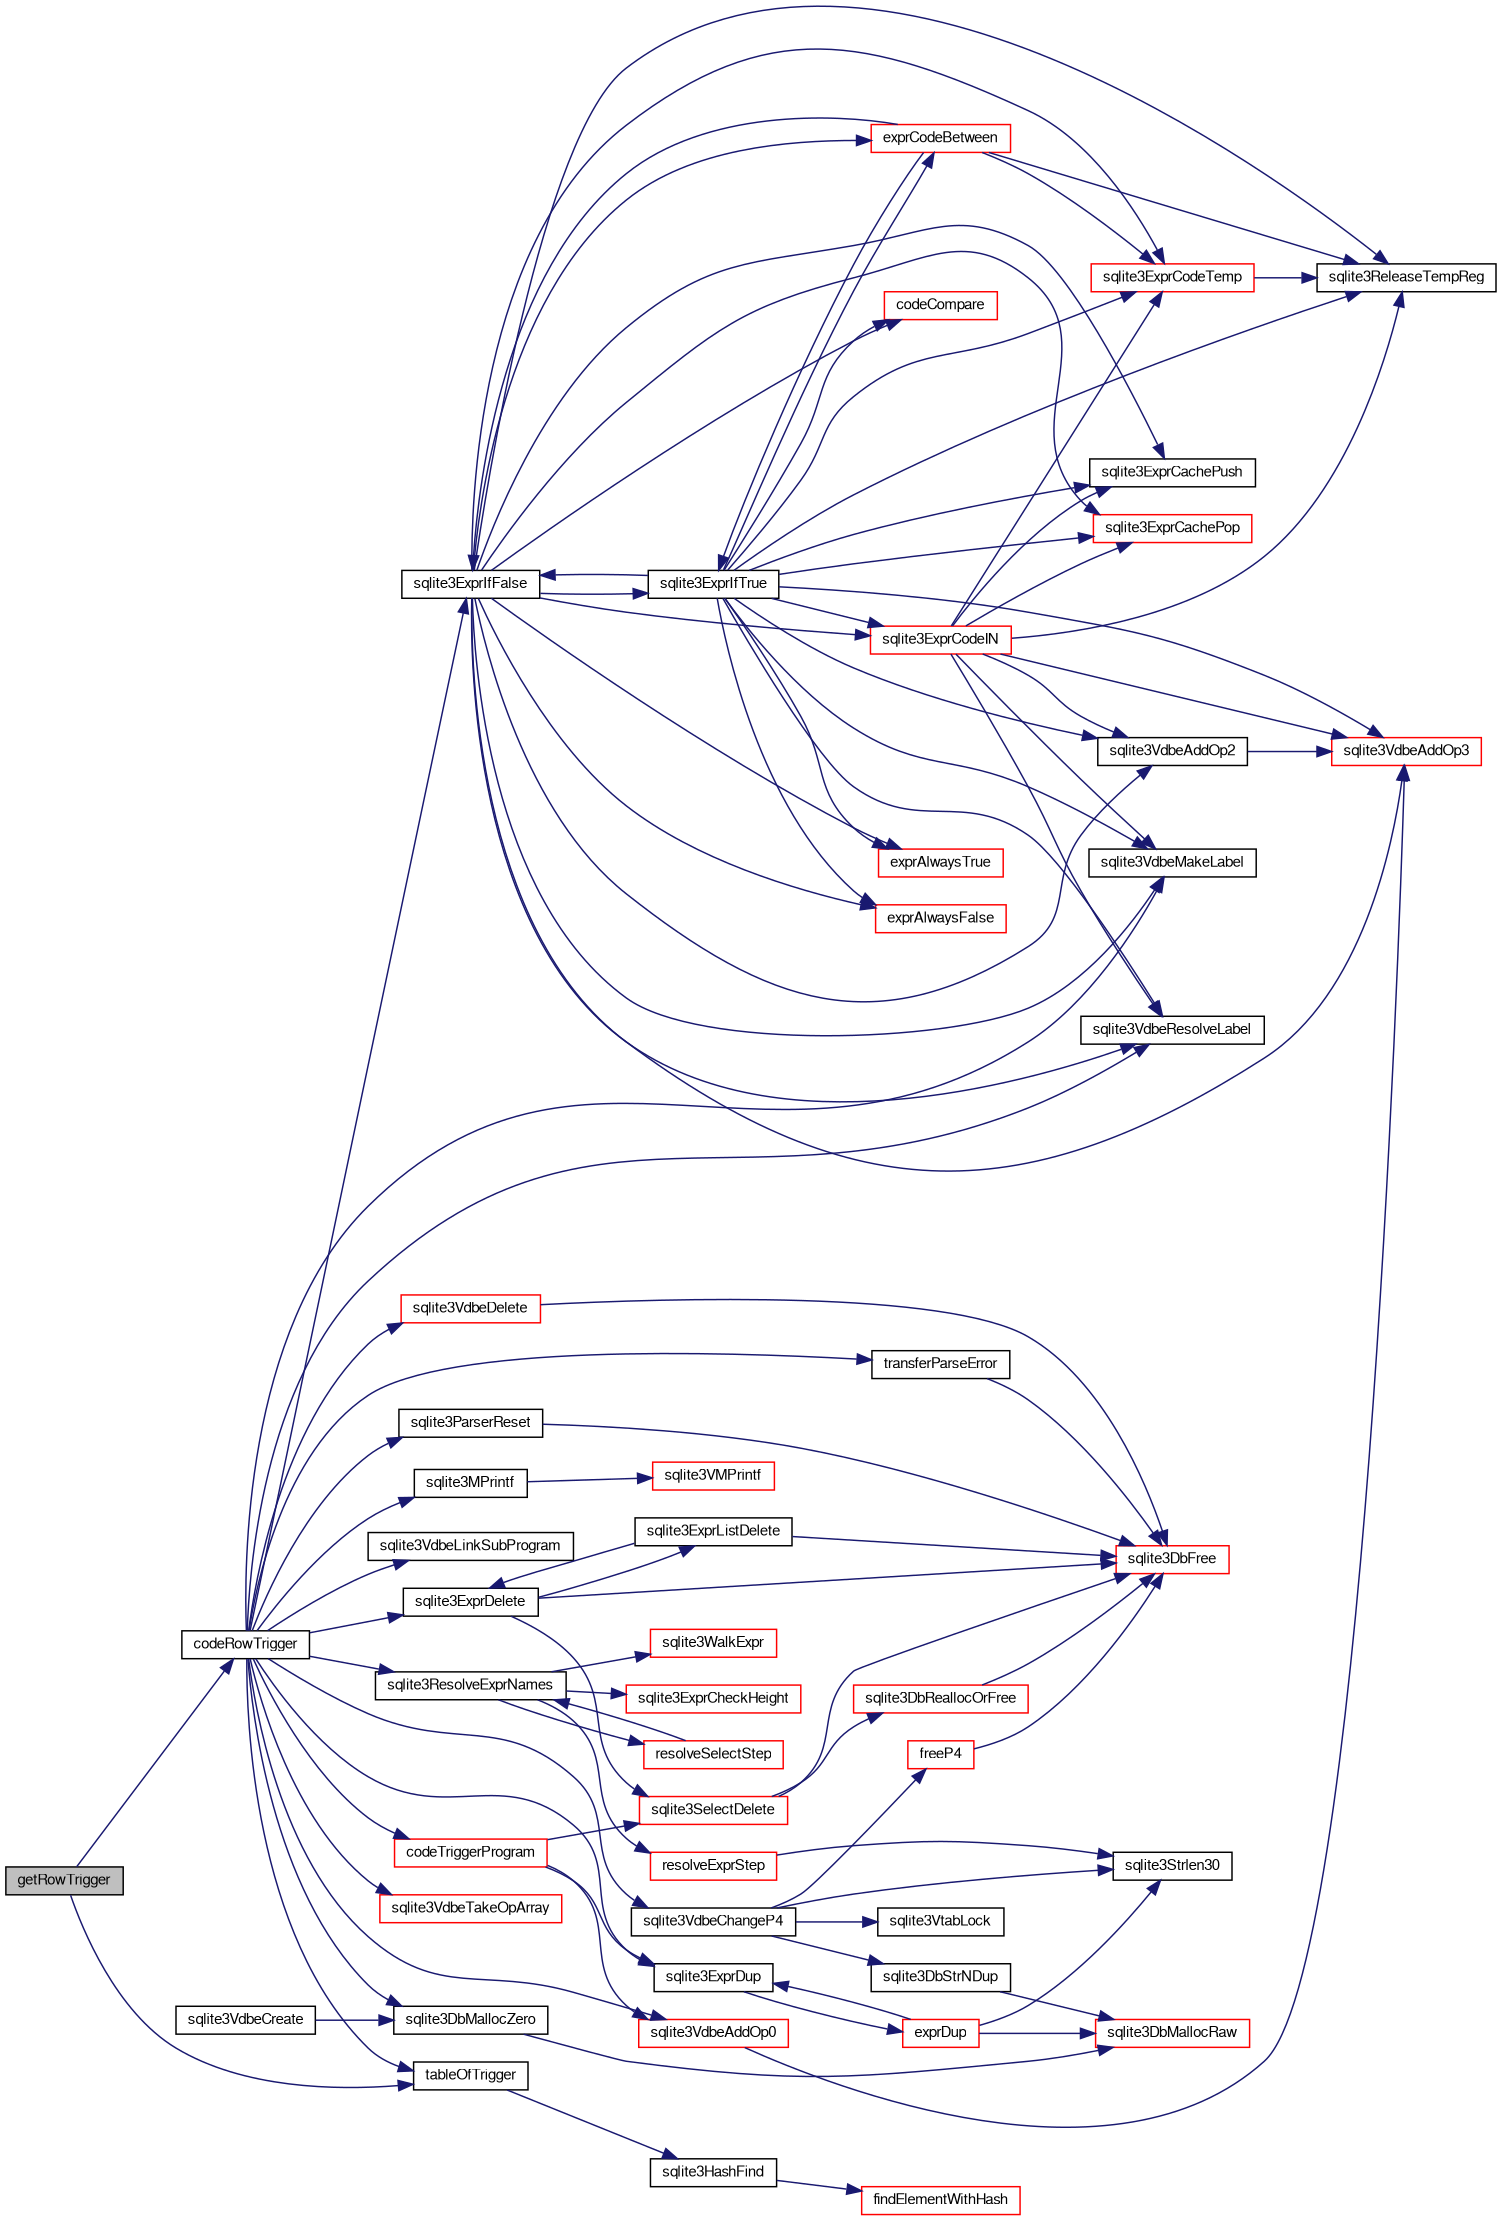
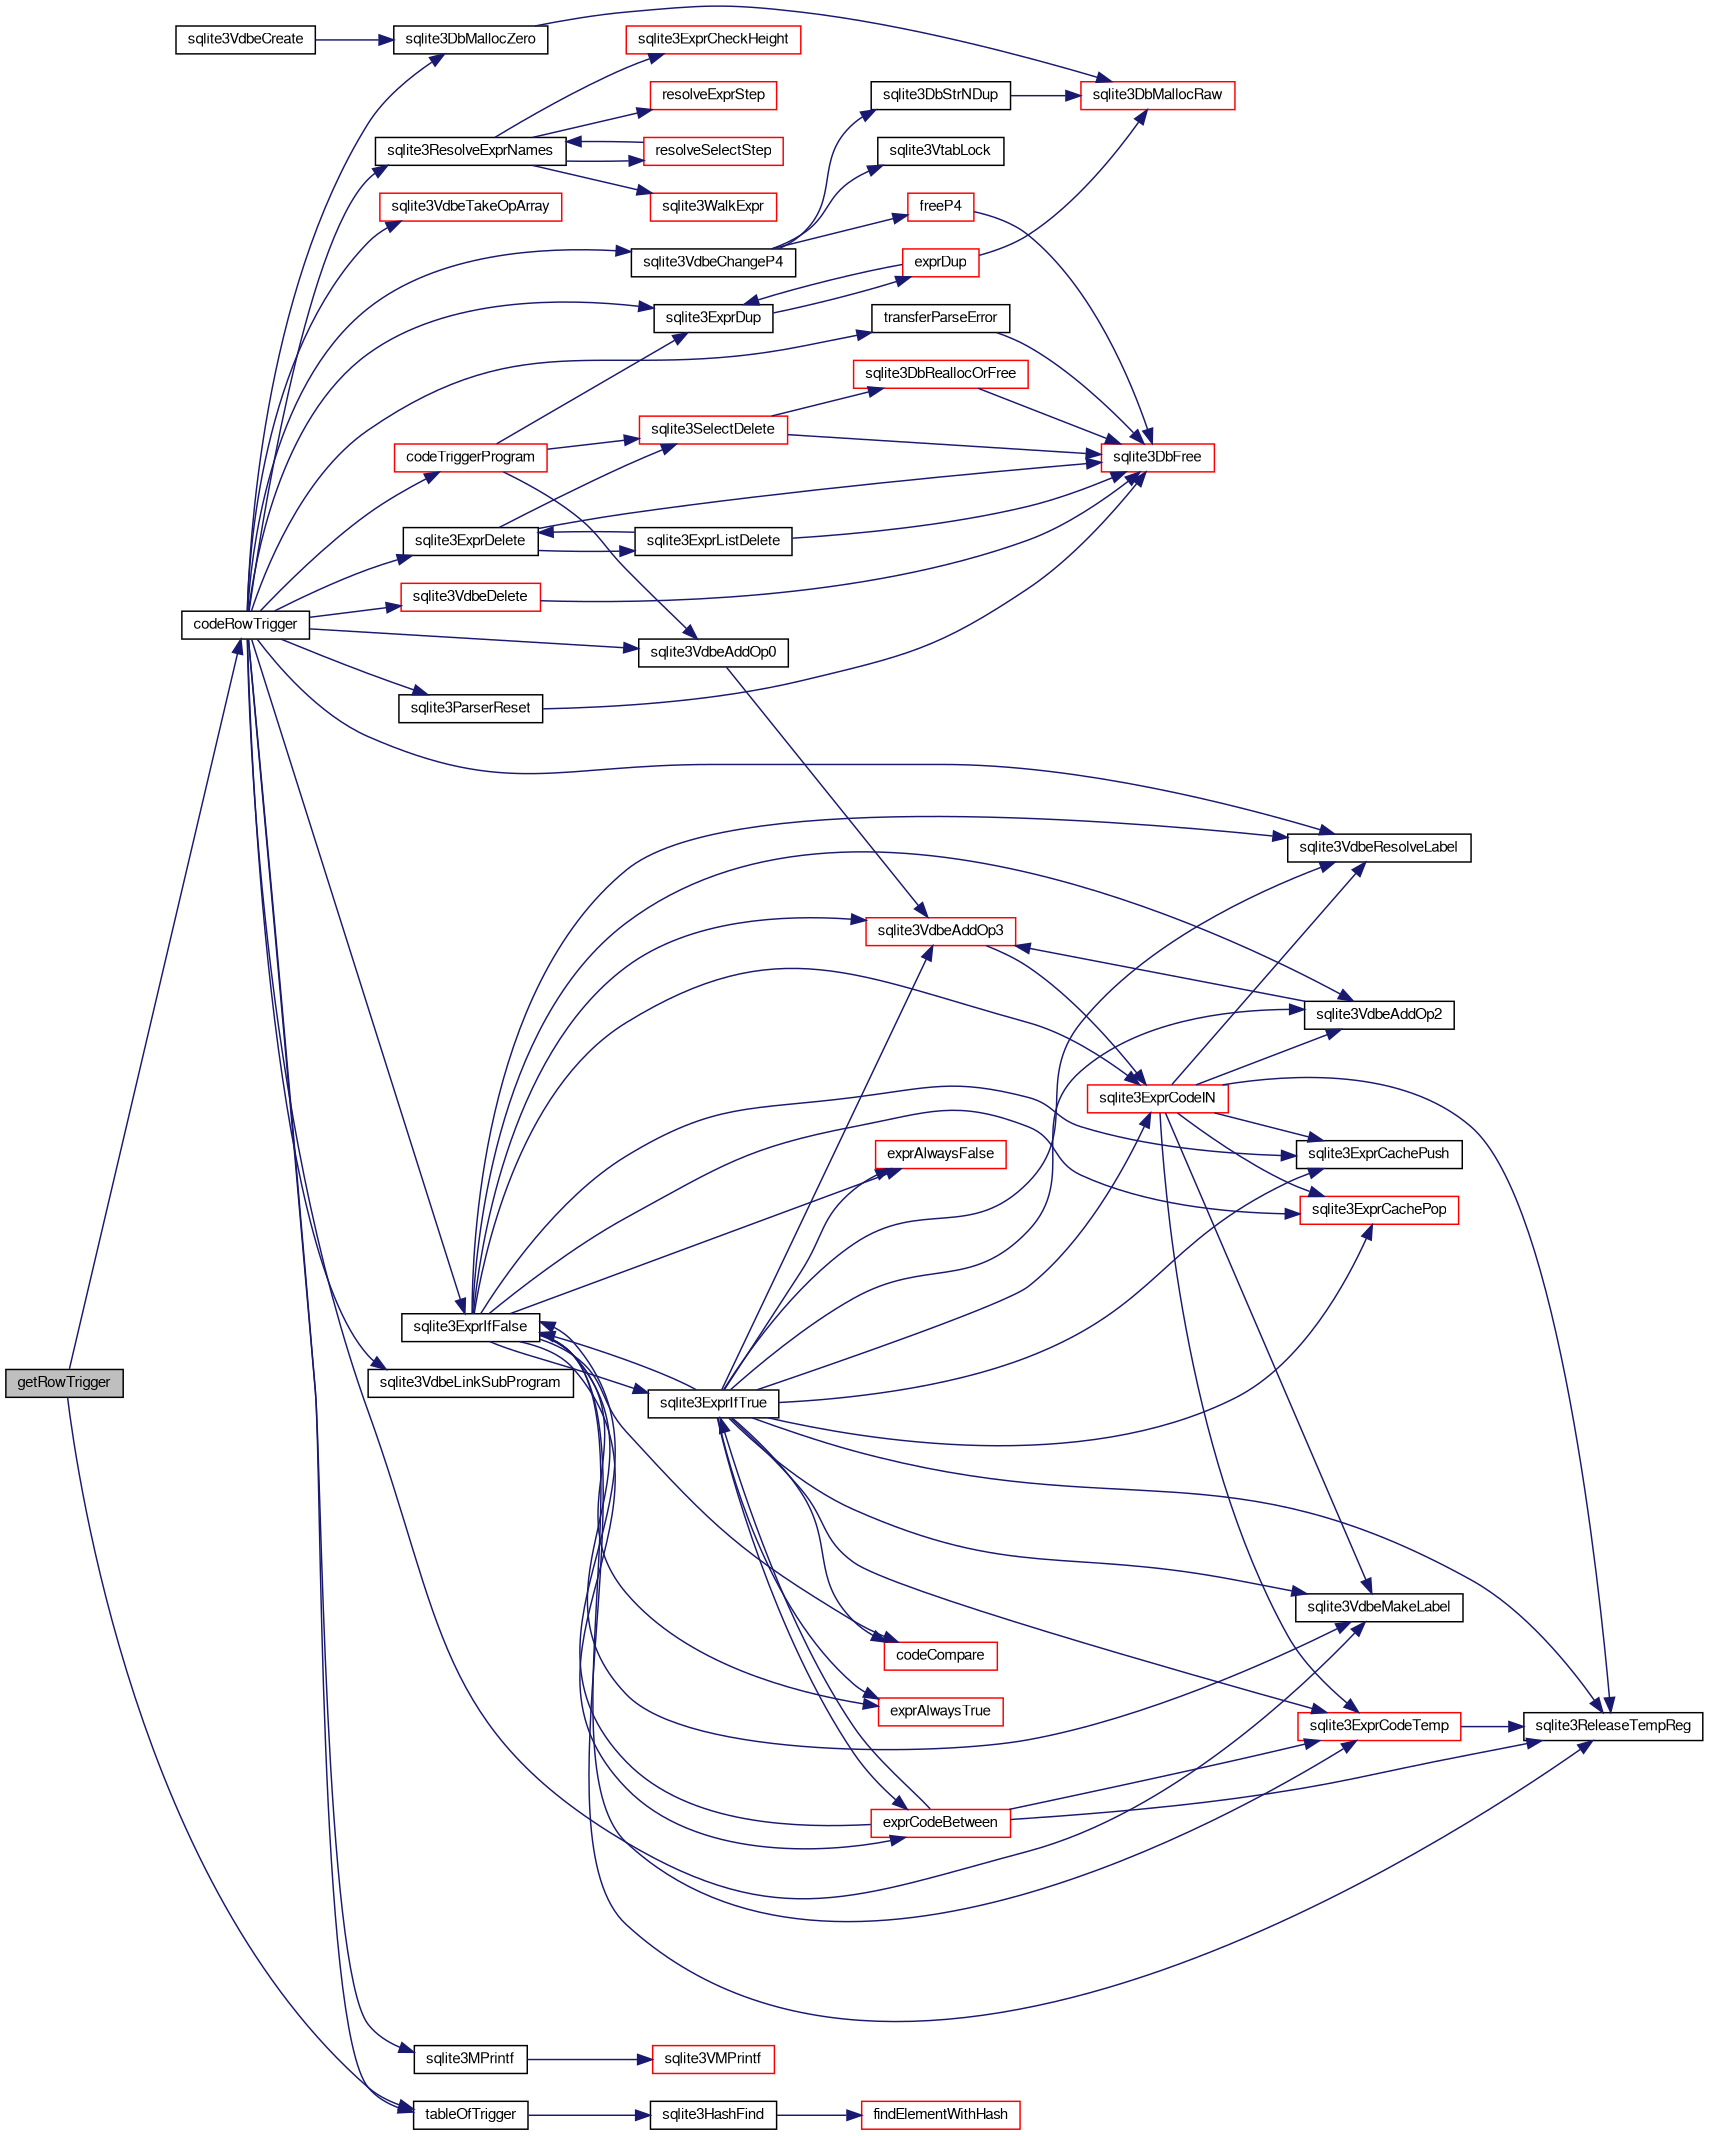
(1166, 694) -> (1069, 1000)
(1173, 1866) -> none
(714, 2033) -> (714, 653)
